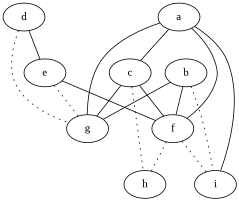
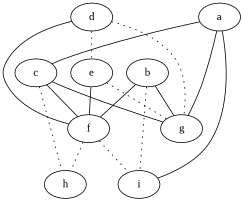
(34, 45) -> (92, 44)
(217, 75) -> (3, 71)
